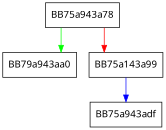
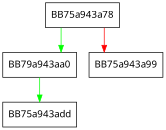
(126, 65) -> (126, 65)
none -> (40, 115)
(126, 115) -> none
